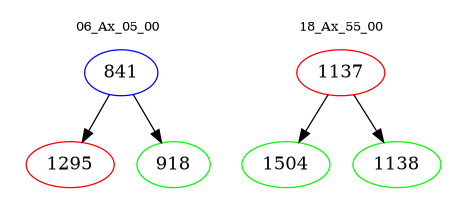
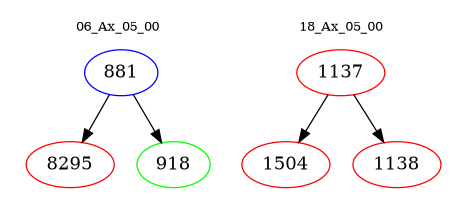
(341, 27) -> (341, 27)
(121, 73) -> (121, 73)
(70, 165) -> (70, 165)
(286, 165) -> (286, 165)
(397, 165) -> (397, 165)
